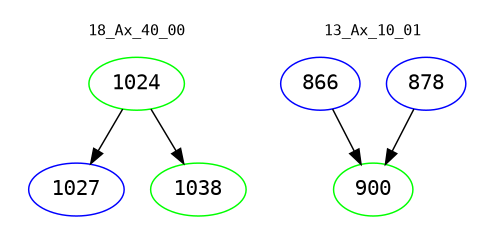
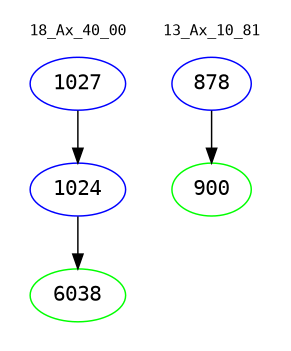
(373, 32) -> (212, 32)
(137, 84) -> (78, 190)
(320, 84) -> none
(110, 130) -> (78, 129)
(198, 190) -> (78, 295)
